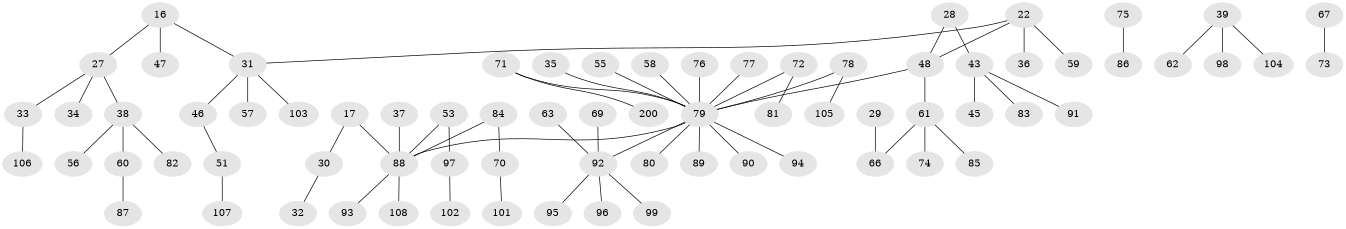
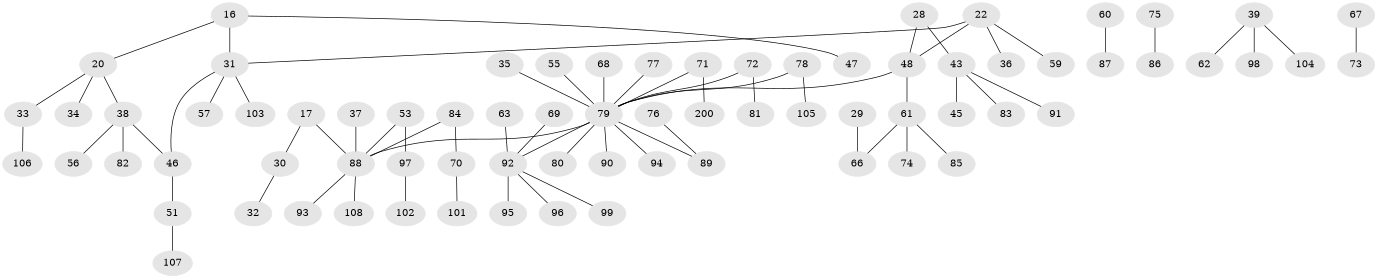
(98, 65) -> (98, 65)
(650, 65) -> (604, 65)
(700, 90) -> (680, 139)
(123, 139) -> (148, 139)
